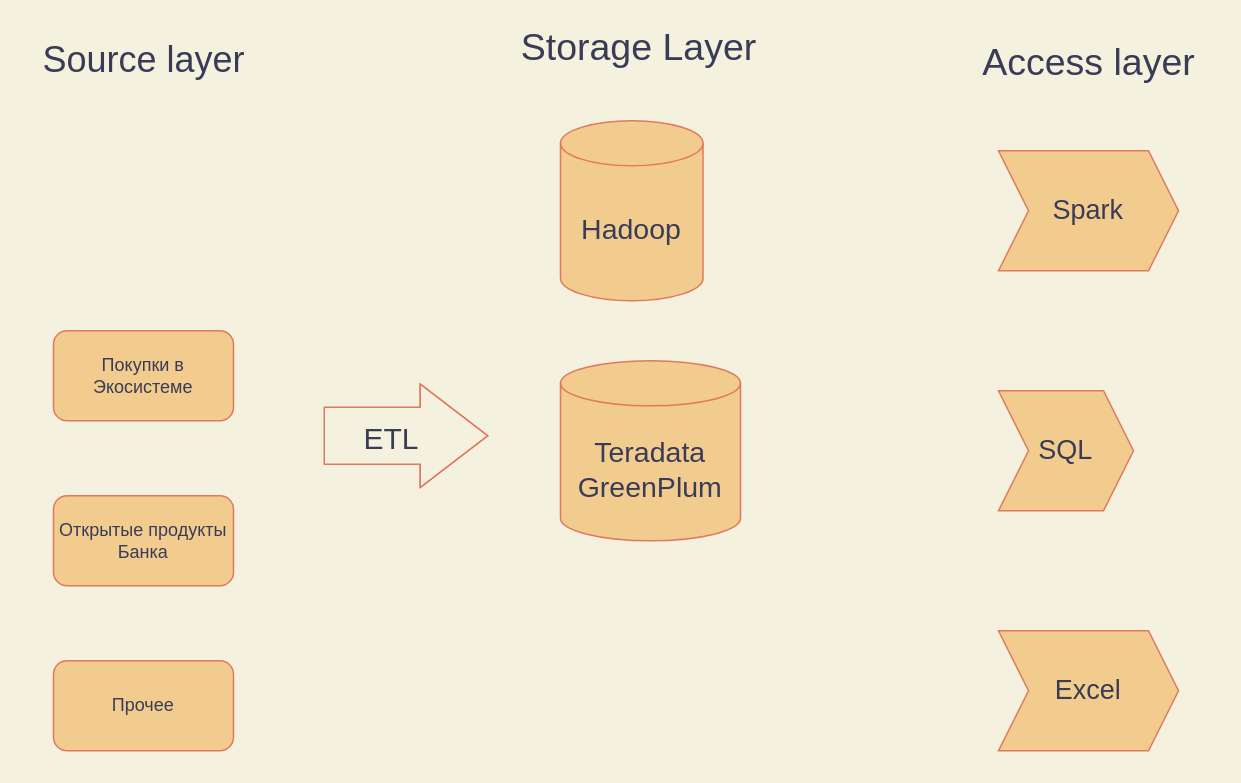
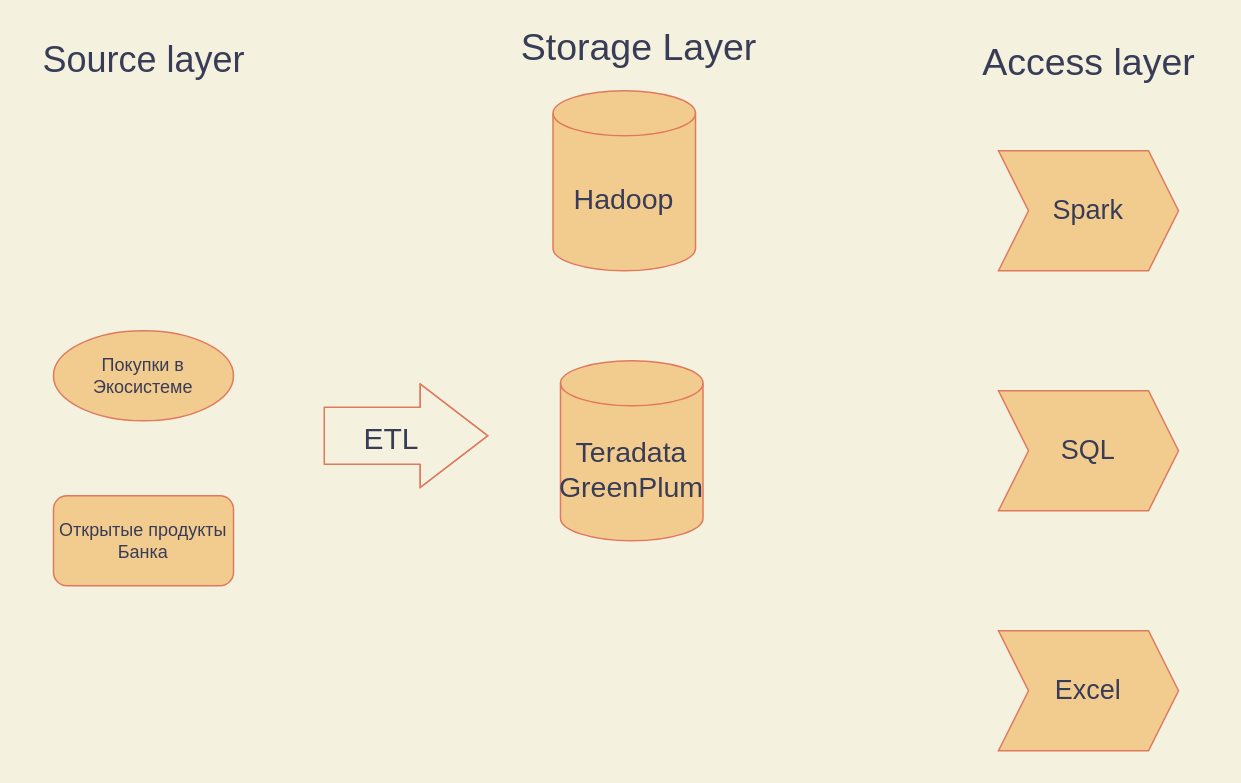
(632, 211) -> (624, 181)
(143, 376) -> (143, 376)
(650, 451) -> (632, 451)
(1066, 451) -> (1088, 451)
(143, 706) -> none
